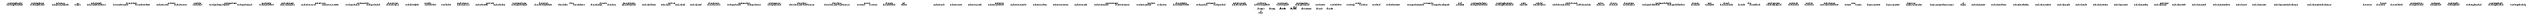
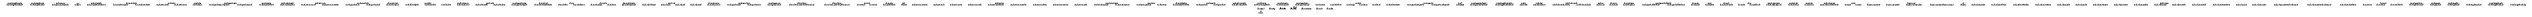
none -> (920, 5)
none -> (2348, 5)
